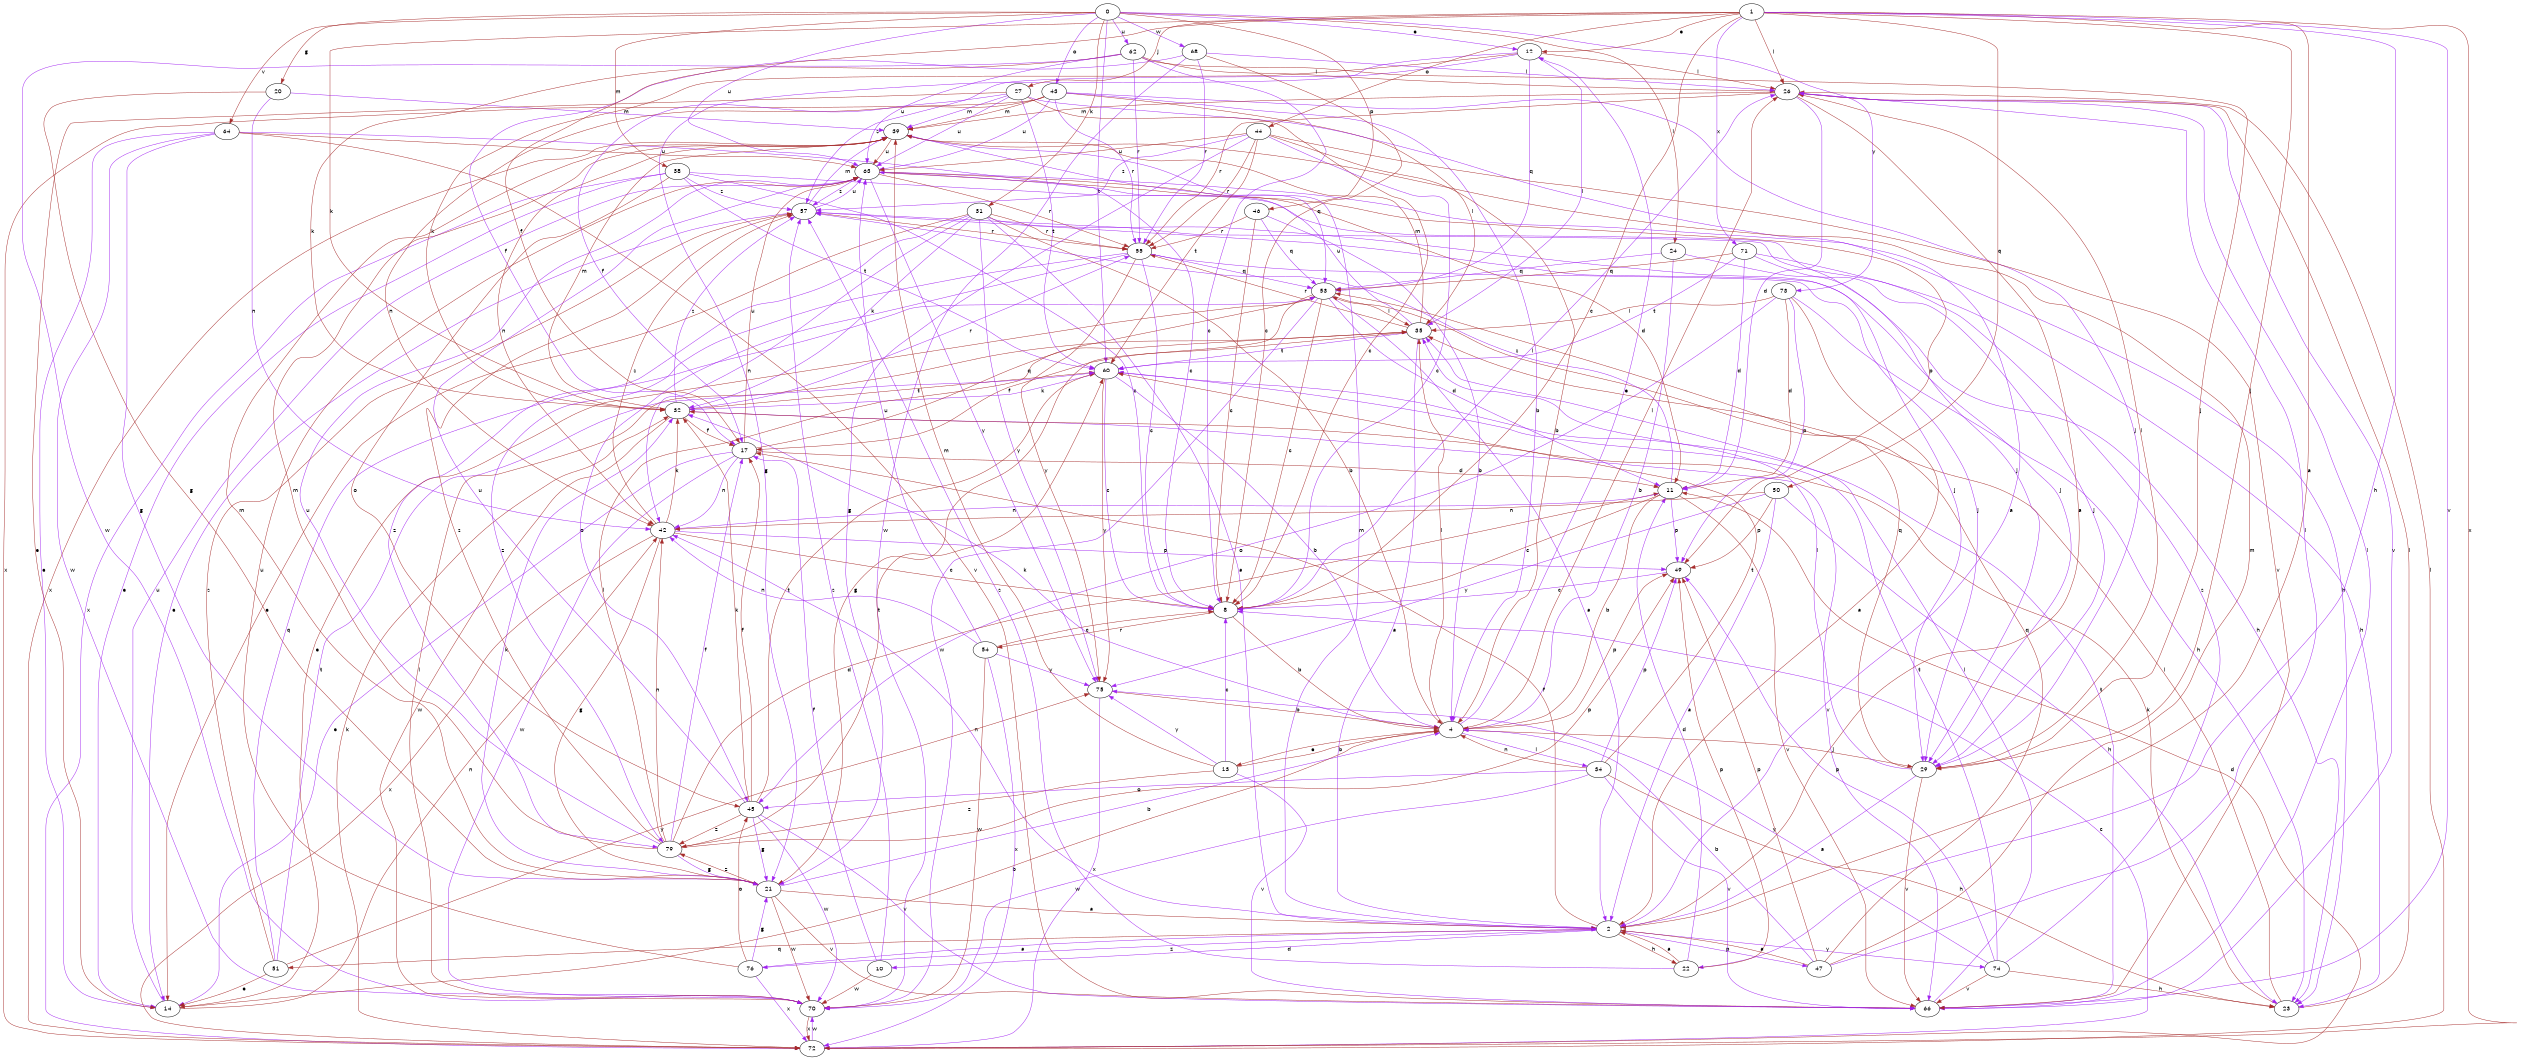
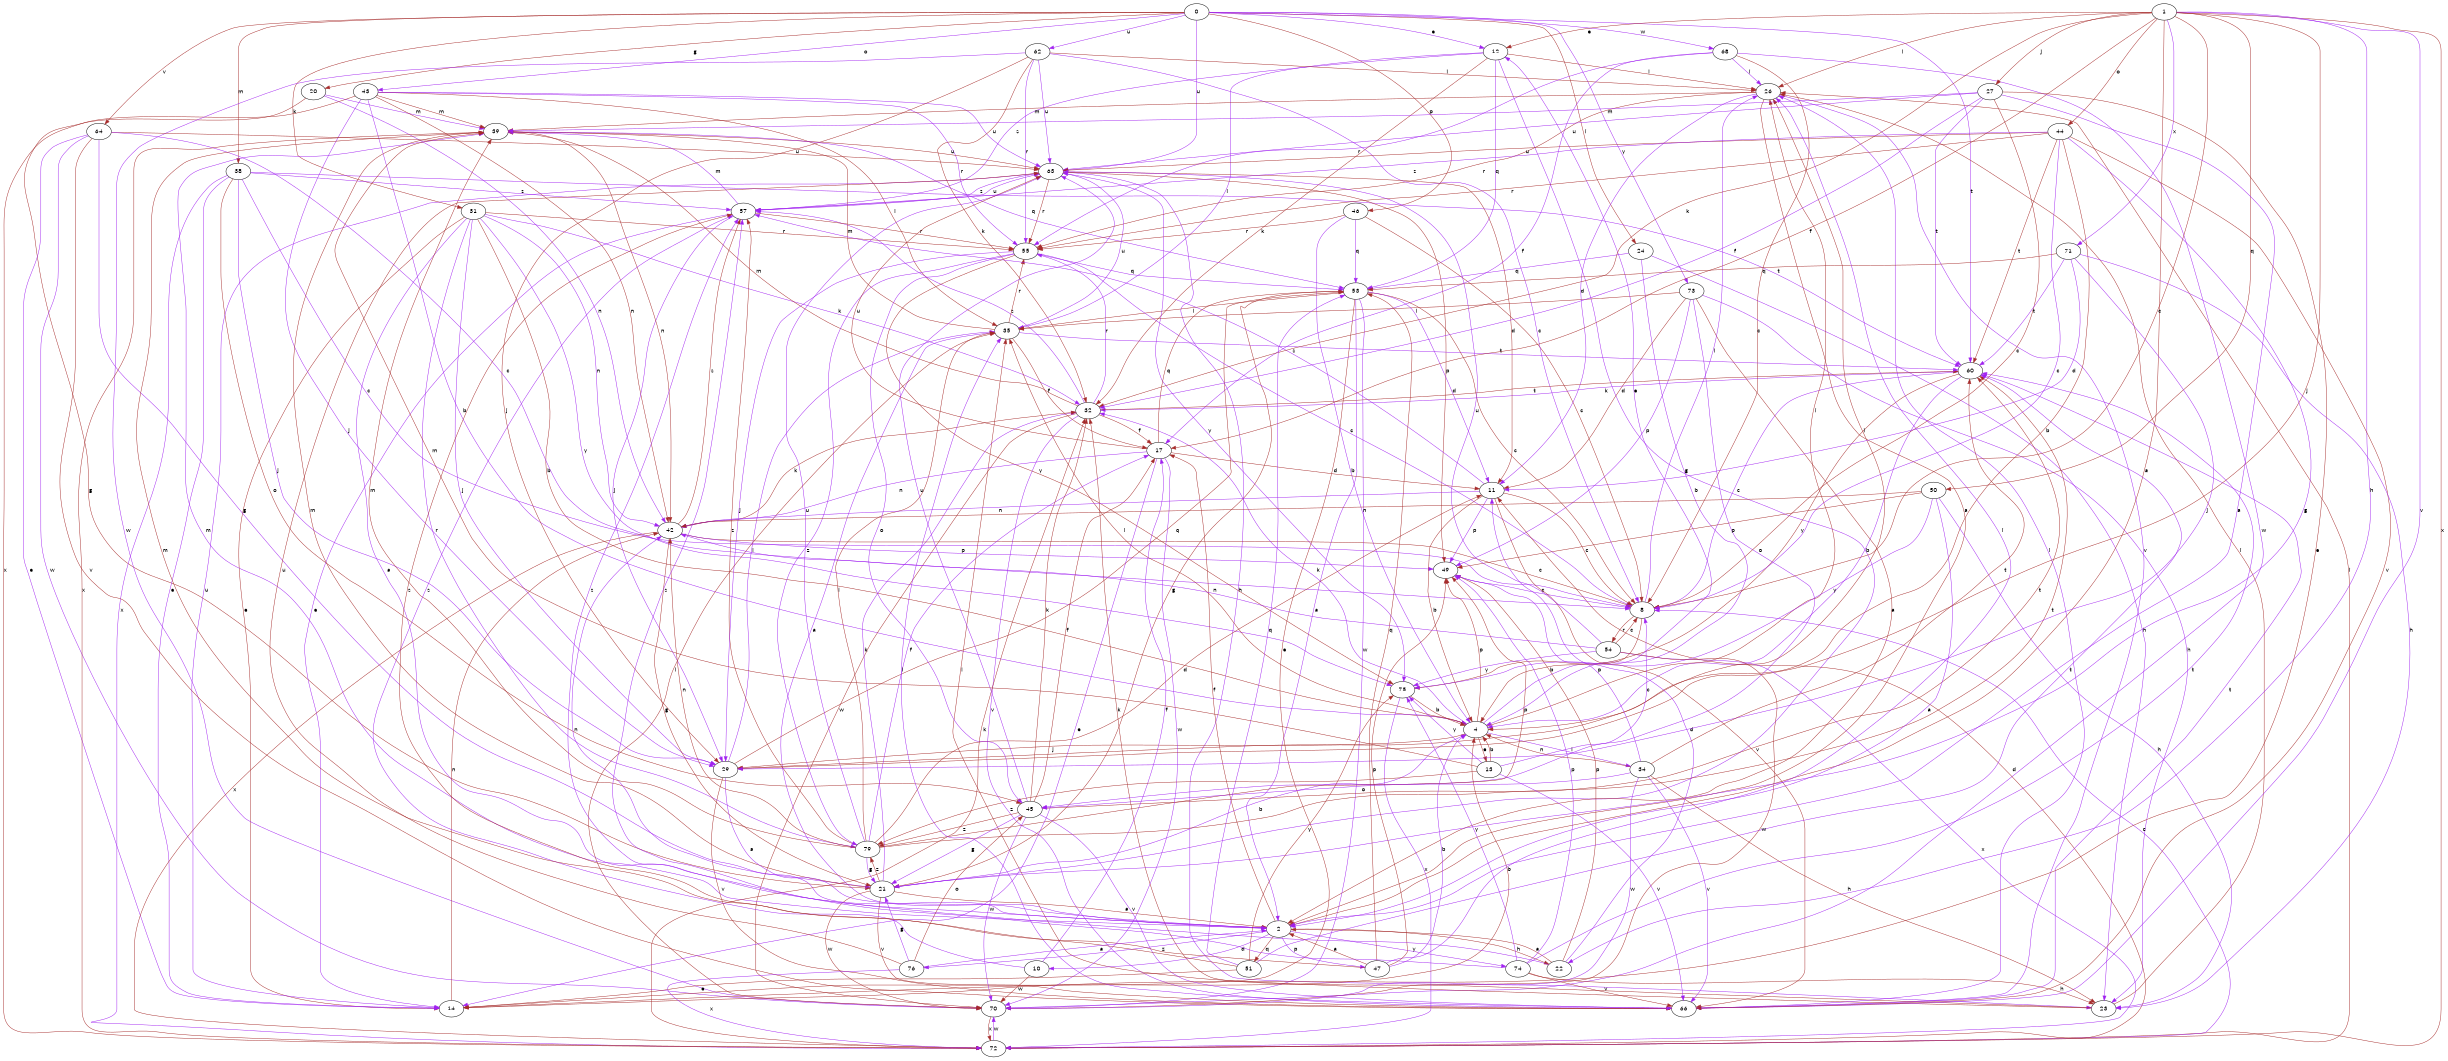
(629, 131) -> (1563, 306)
(395, 530) -> (437, 530)
